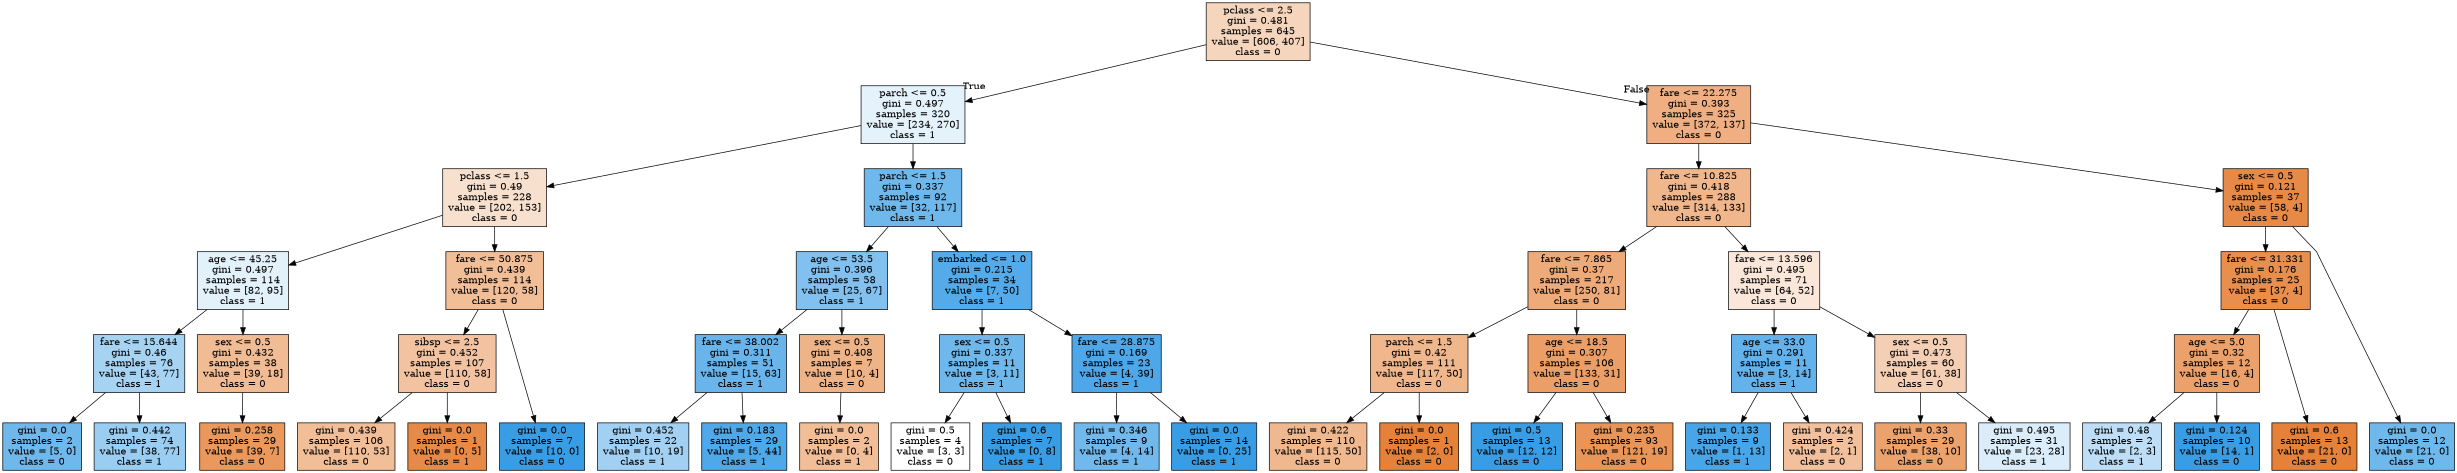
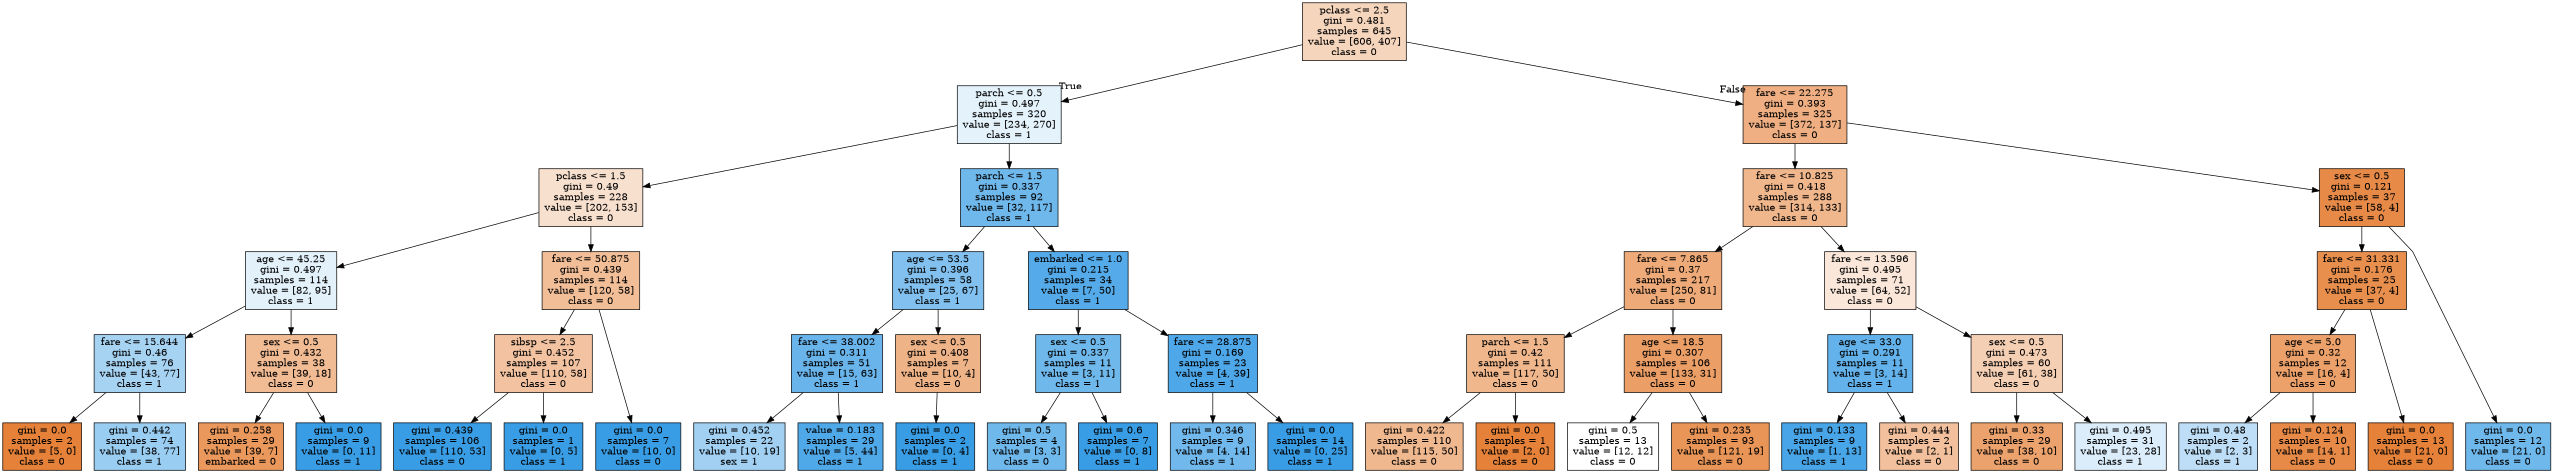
(42, 447) -> (42, 447)
(242, 447) -> (241, 447)
none -> (339, 447)
(346, 447) -> (442, 447)
(447, 447) -> (543, 447)
(643, 447) -> (739, 447)
(744, 447) -> (841, 447)
(839, 447) -> (935, 447)
(930, 447) -> (1027, 447)
(1517, 447) -> (1613, 447)
(1823, 447) -> (1919, 447)
(2217, 447) -> (2313, 447)
(2314, 447) -> (2411, 447)
